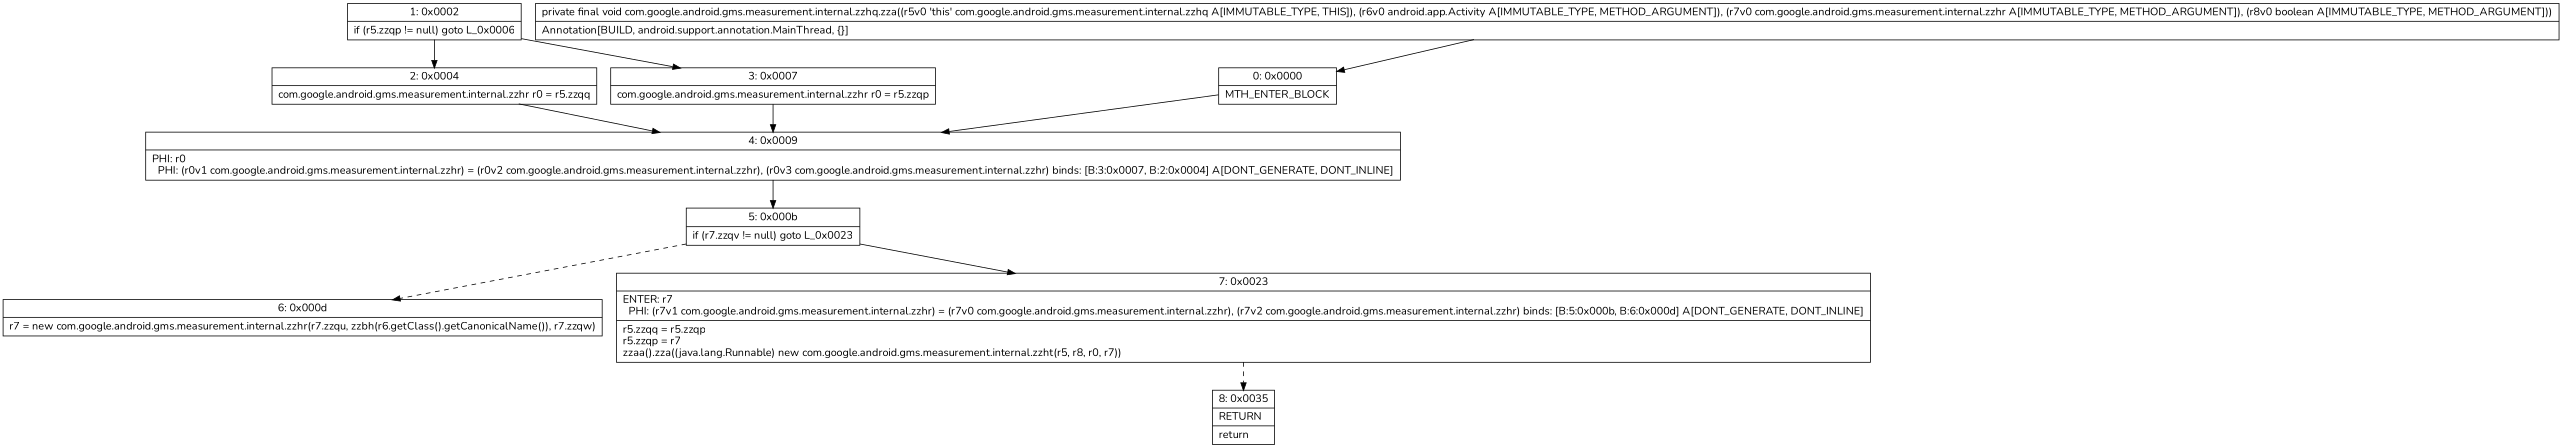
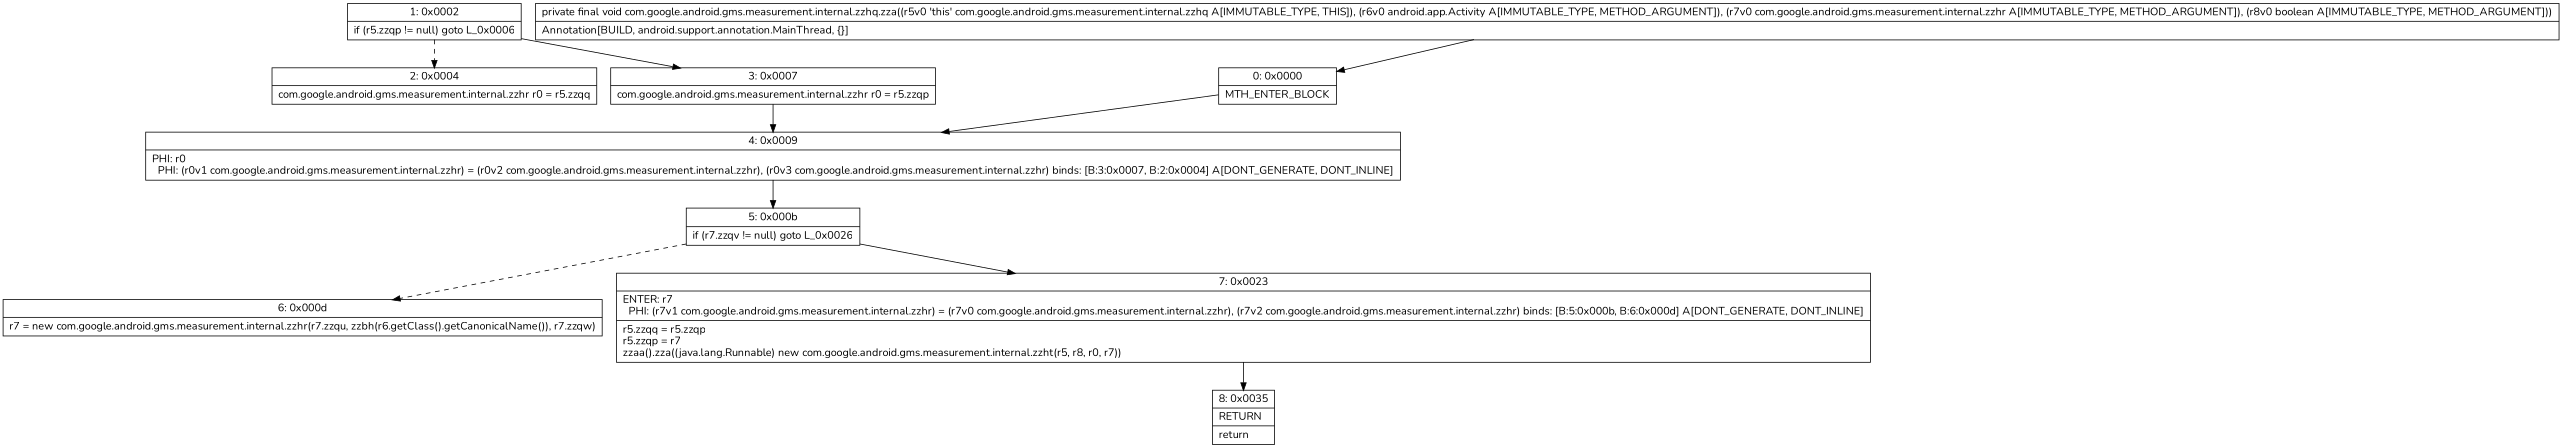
(434, 50) -> (434, 50)
(586, 117) -> none
(773, 236) -> (773, 236)
(1243, 372) -> (1243, 372)
